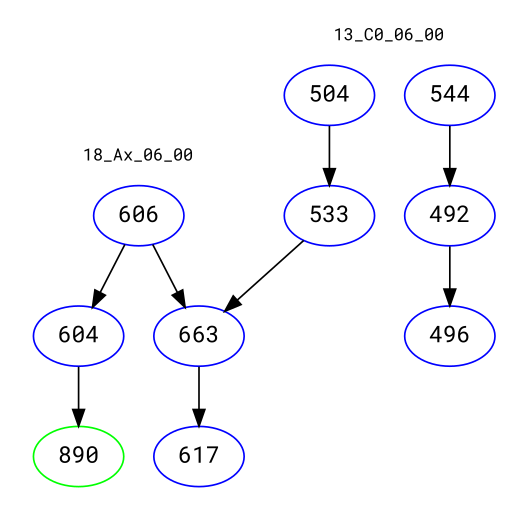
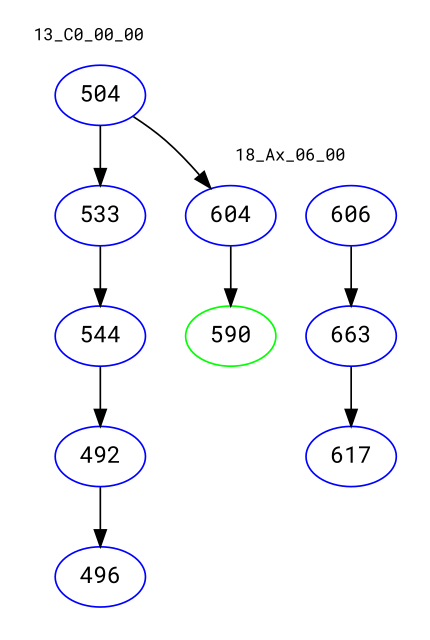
(390, 36) -> (89, 36)
(282, 260) -> (100, 268)
(113, 268) -> (183, 157)
(79, 457) -> (231, 336)
